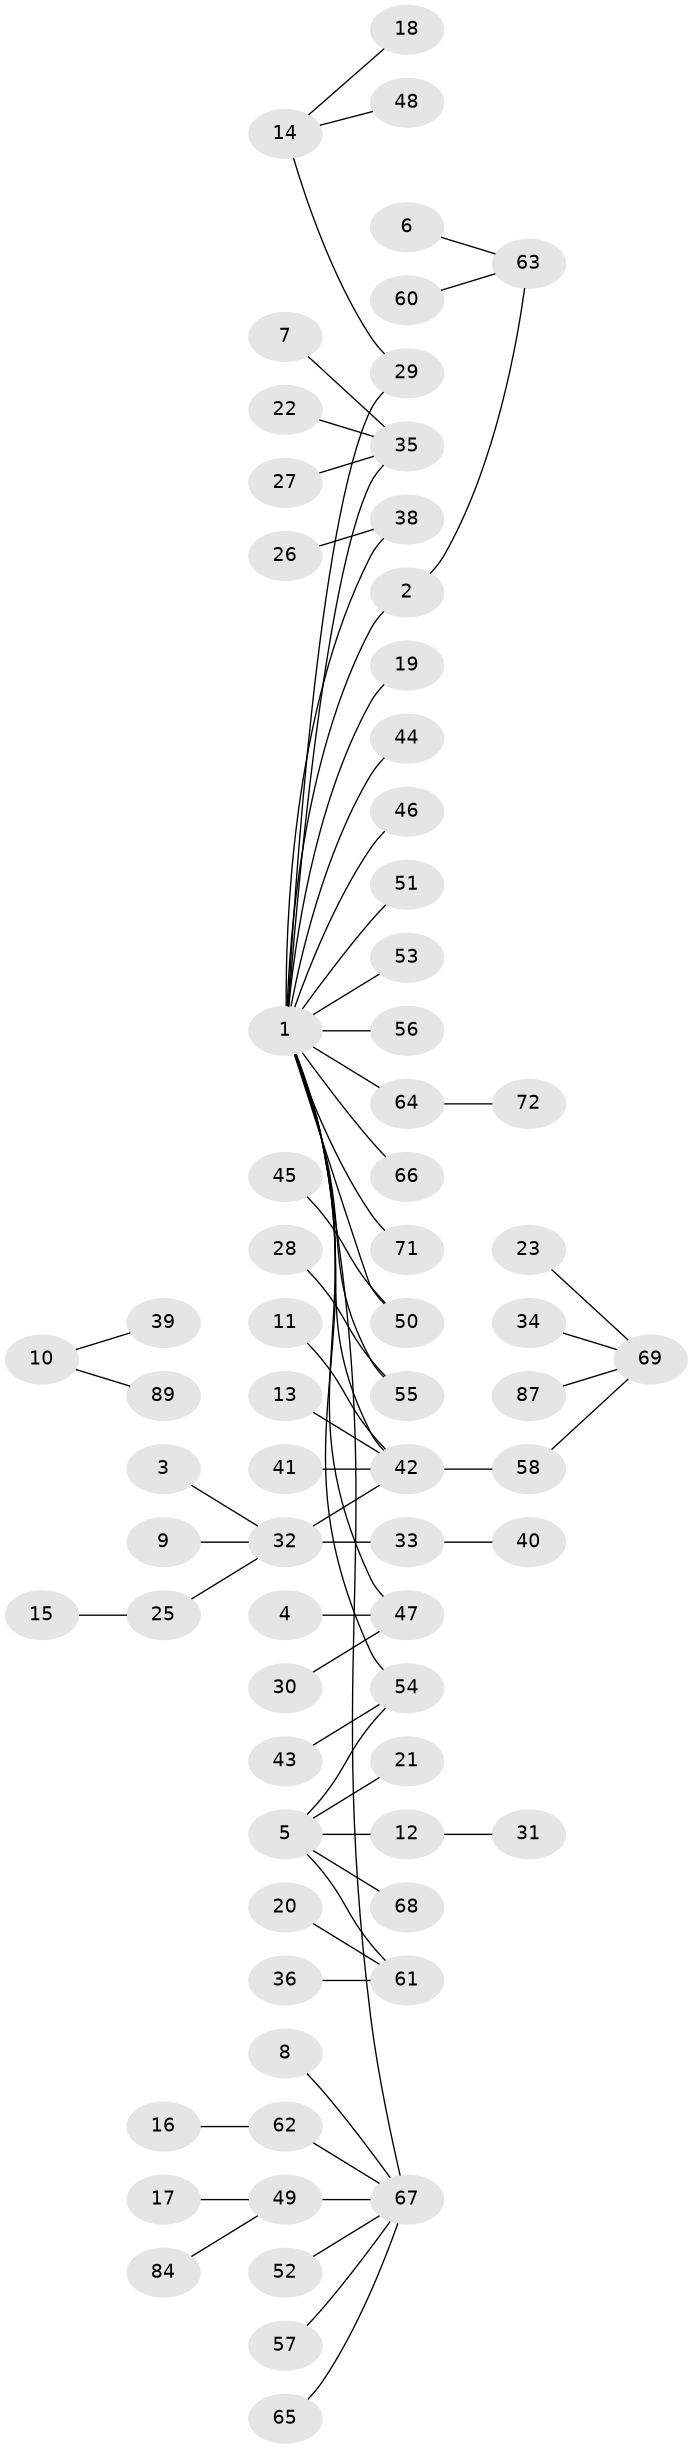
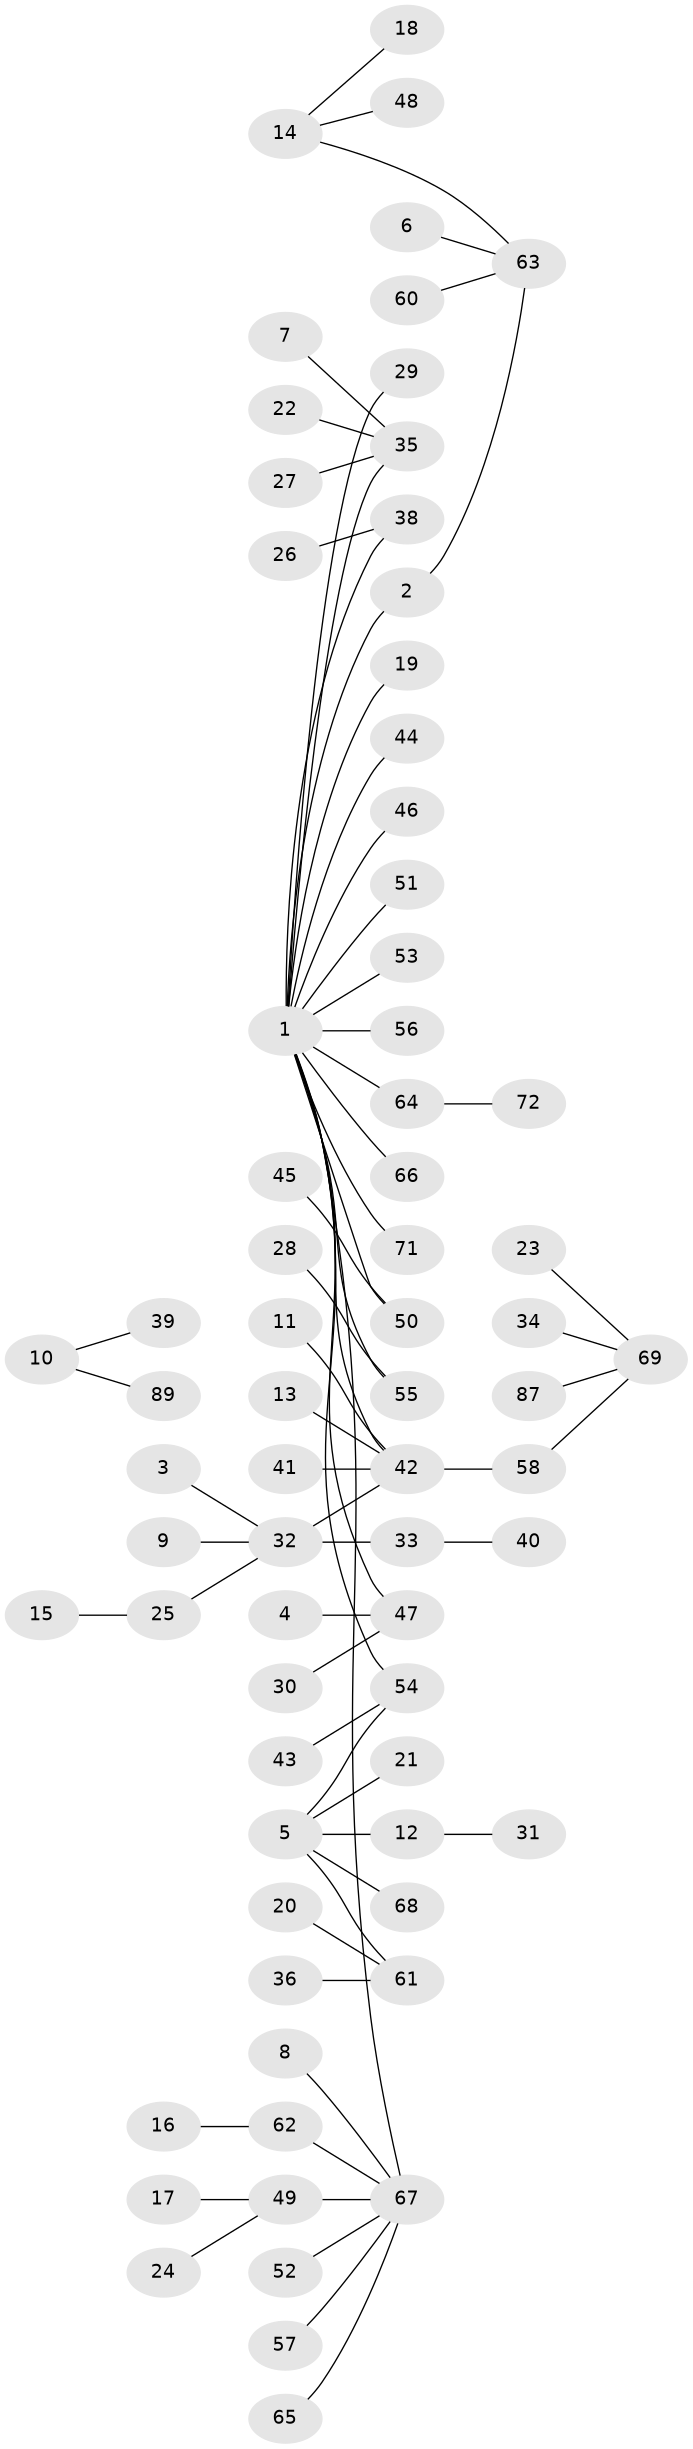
(330, 260) -> (422, 179)
(164, 2273) -> (164, 2273)
